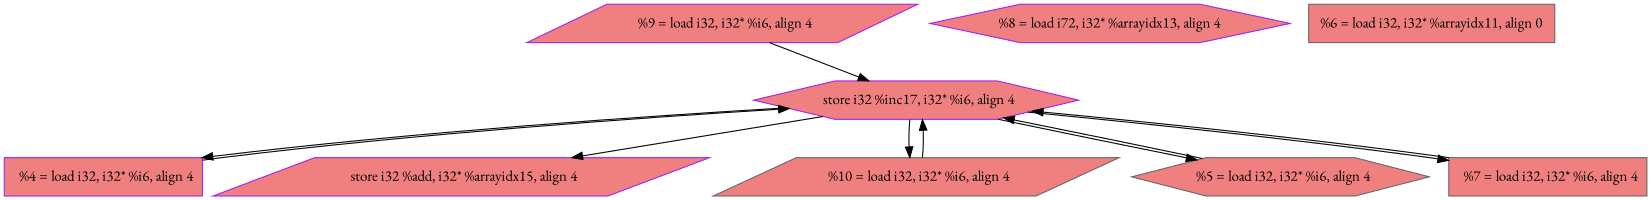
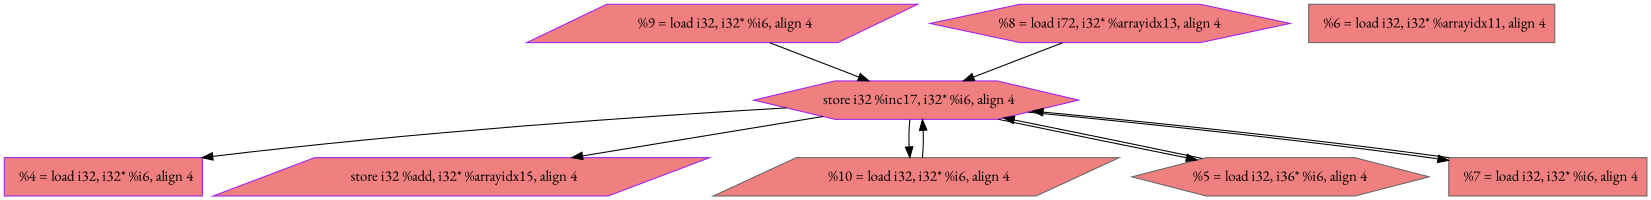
(1432, 23) -> (1432, 23)
(490, 130) -> (1018, 60)
(1280, 177) -> (1280, 177)
